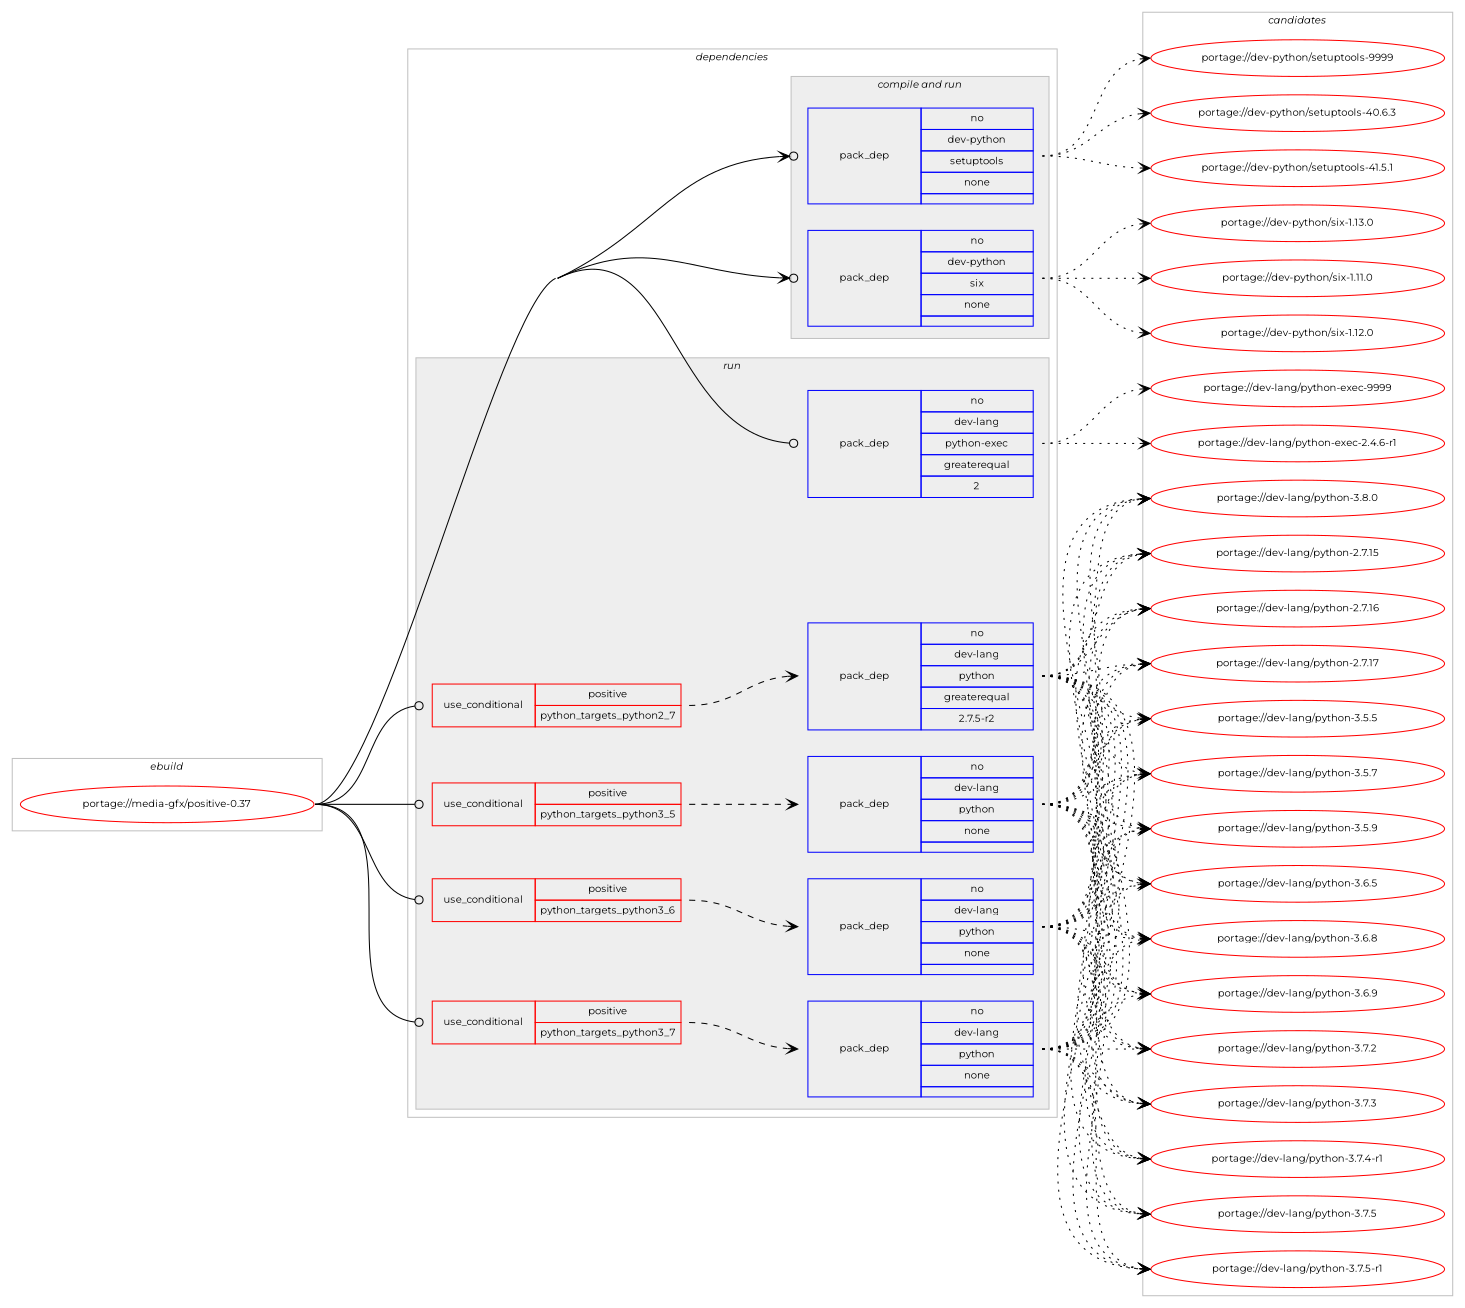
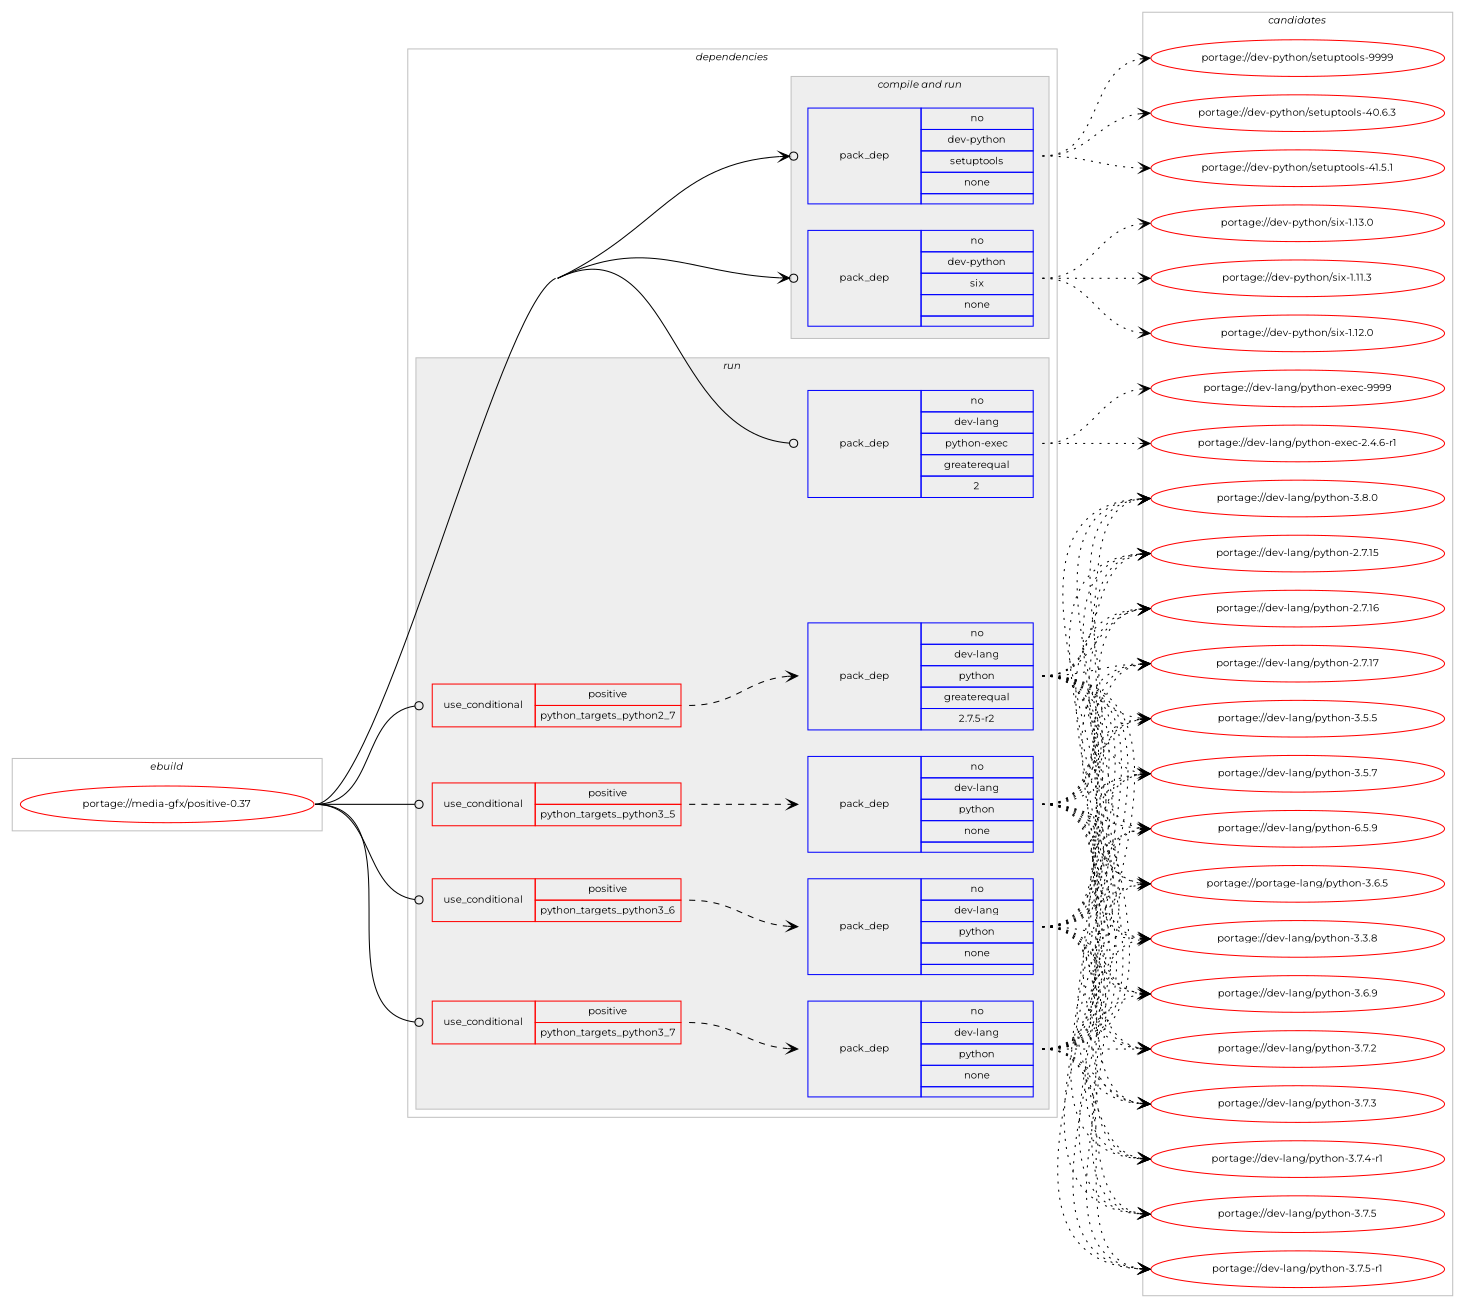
(1298, 278) -> (1298, 278)
(1298, 829) -> (1298, 829)
(1298, 884) -> (1298, 884)
(1298, 939) -> (1298, 939)
